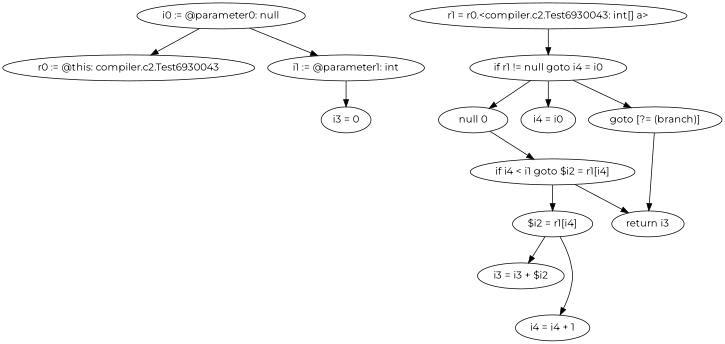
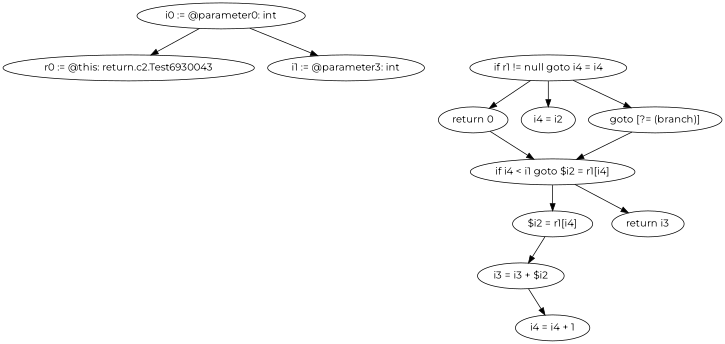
(221, 16) -> (221, 16)
(548, 16) -> none
(129, 68) -> (129, 68)
(346, 68) -> (346, 68)
(548, 68) -> (548, 68)
(346, 120) -> none
(473, 120) -> (473, 120)
(548, 120) -> (548, 120)
(652, 168) -> (607, 144)
(572, 272) -> (535, 299)
